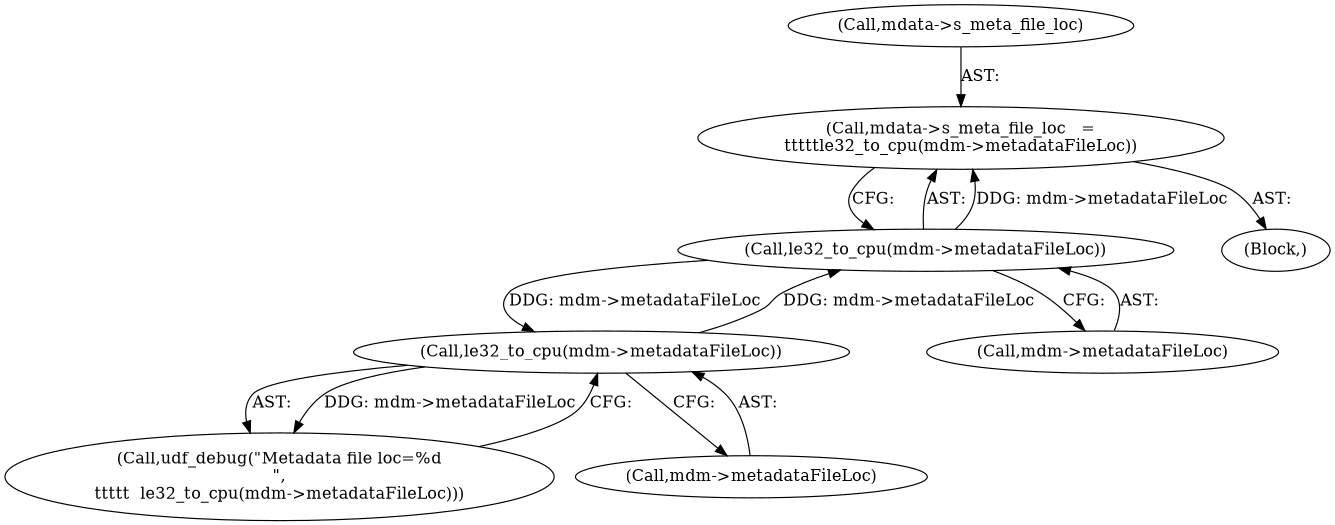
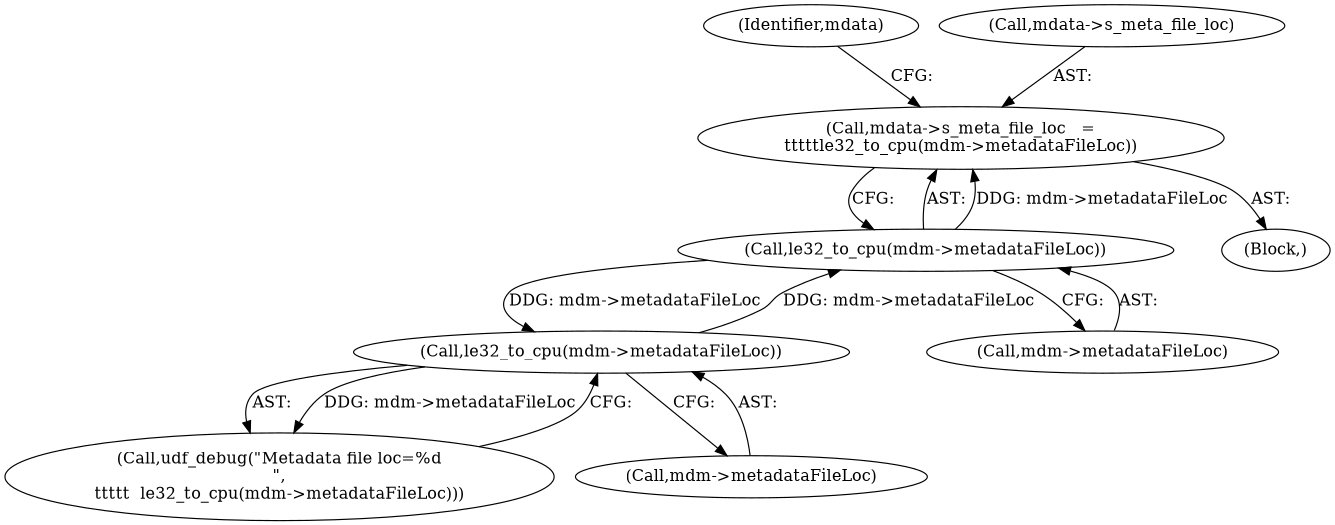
none -> (811, 26)
